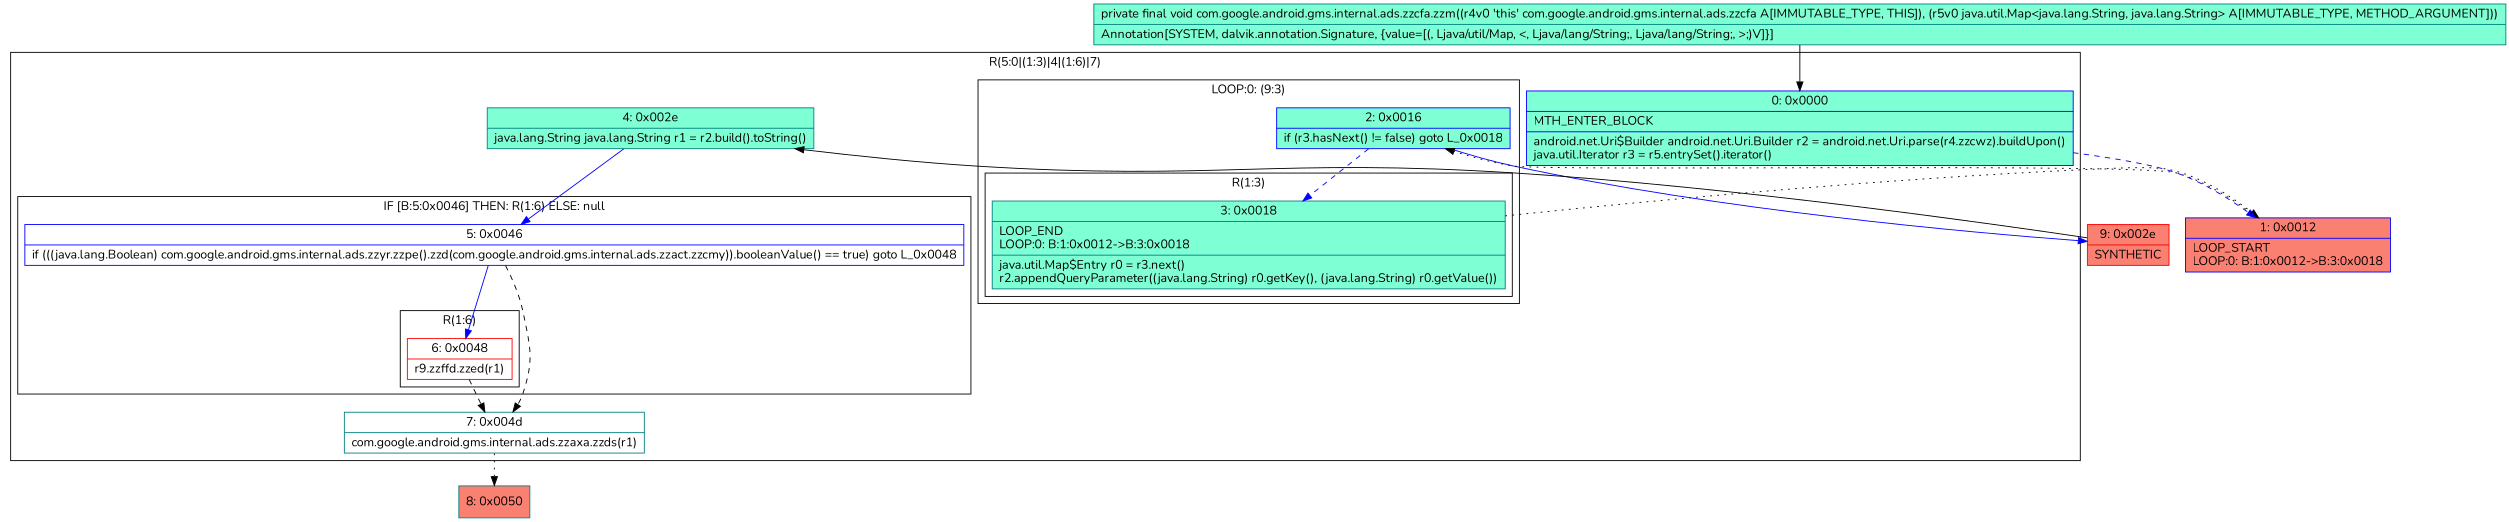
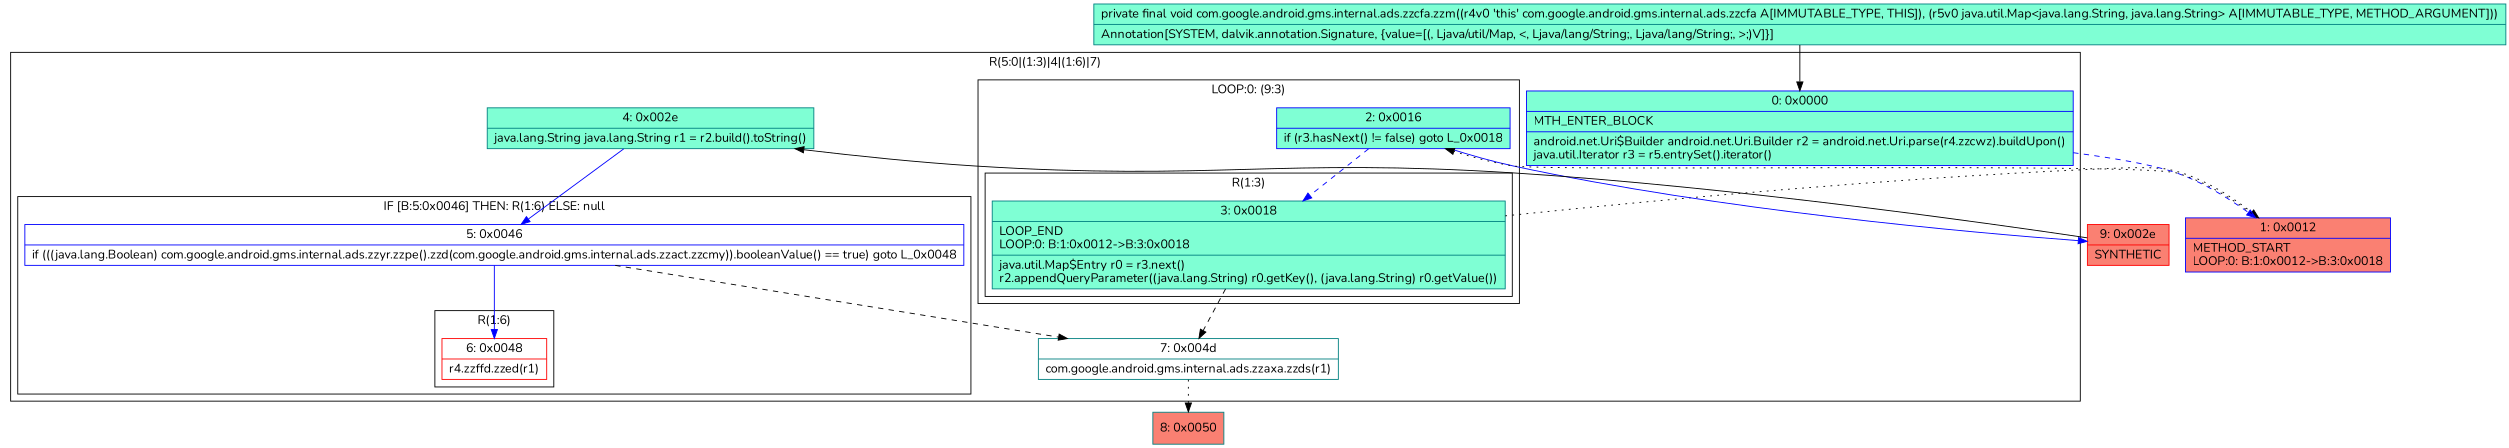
(2232, 248) -> (2242, 248)
(460, 369) -> (494, 369)
(475, 392) -> (1214, 310)
